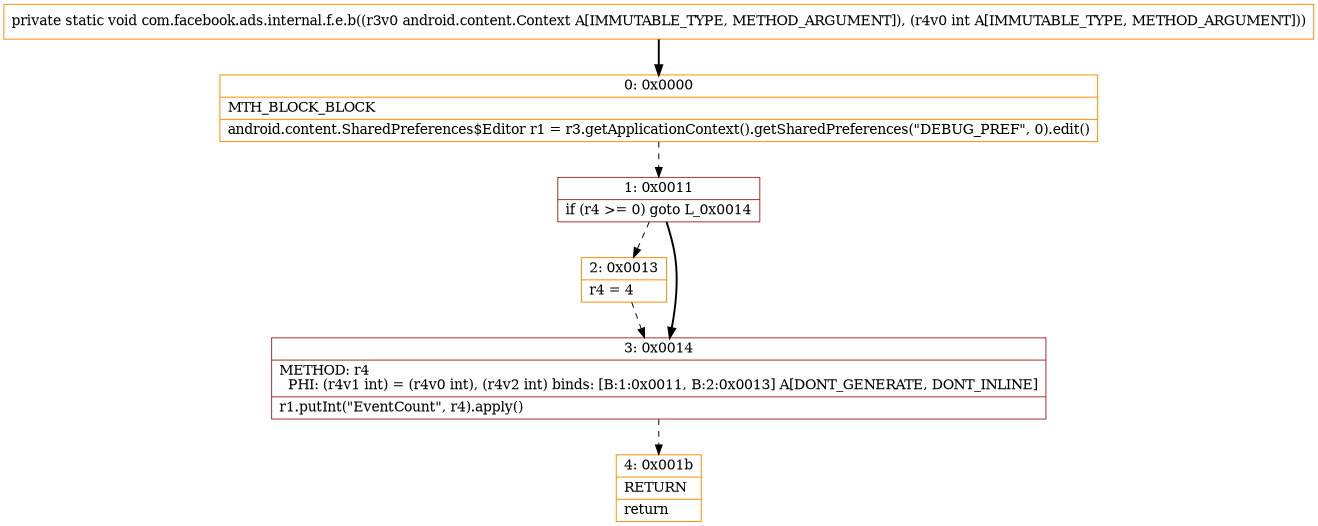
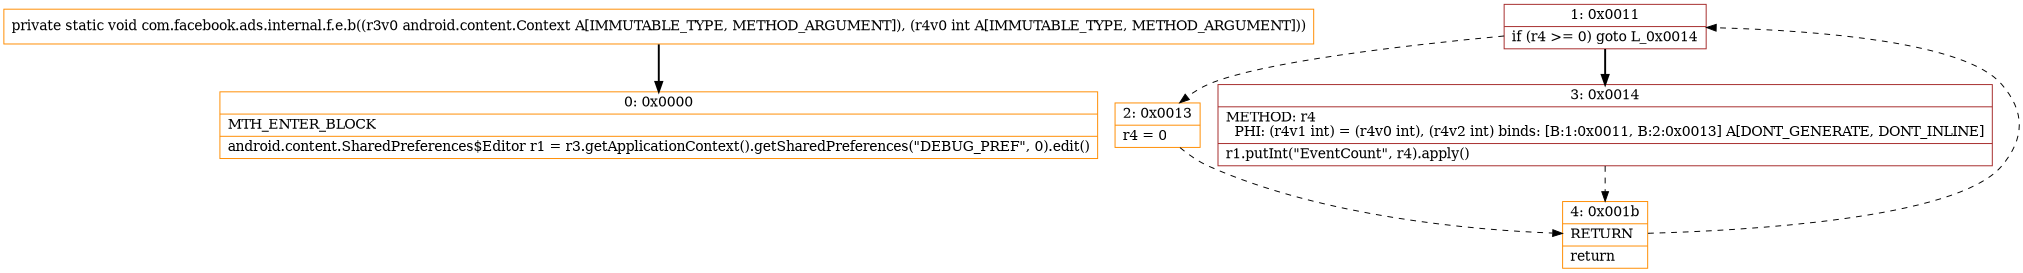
(302, 108) -> (302, 125)
(659, 155) -> (2008, 158)
(611, 290) -> (1145, 136)
(636, 315) -> (1361, 211)
